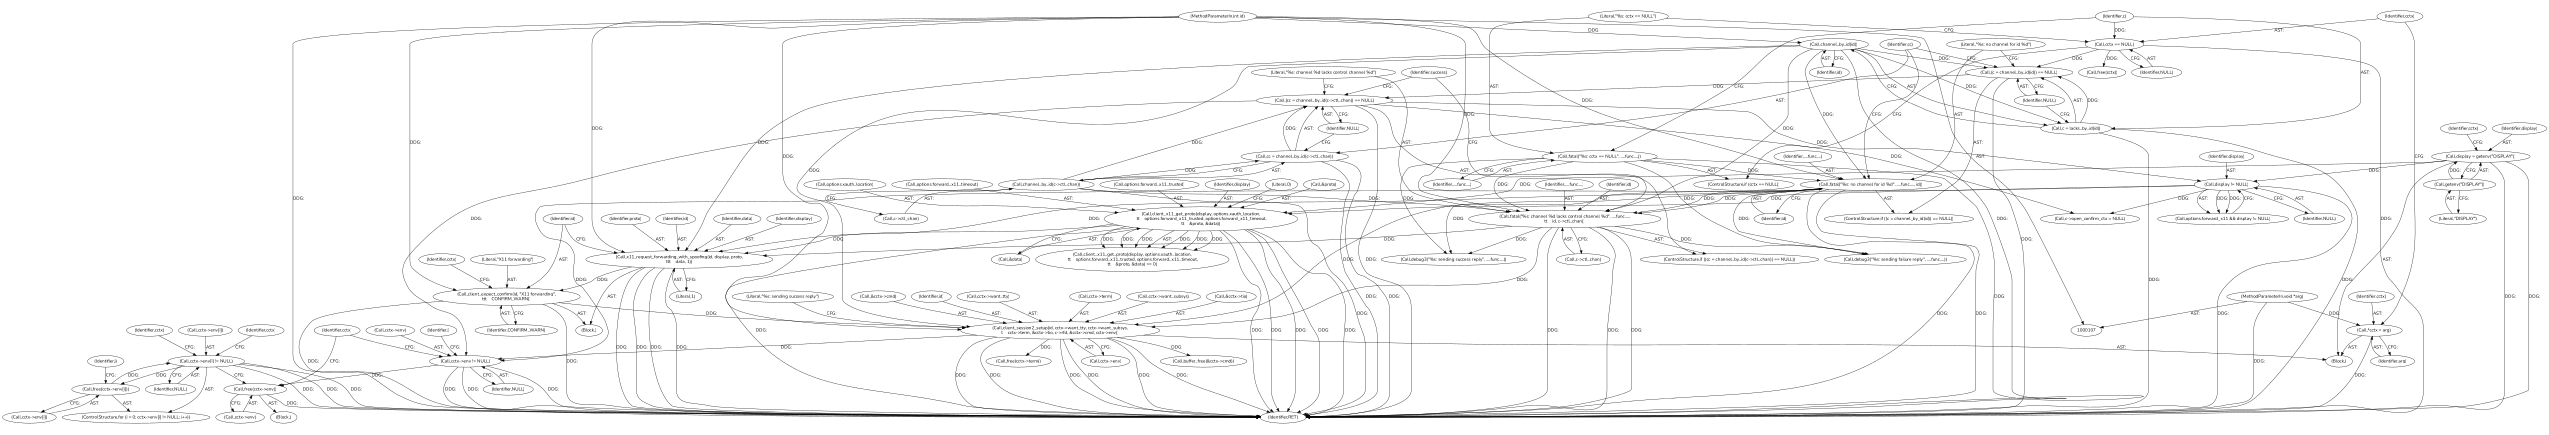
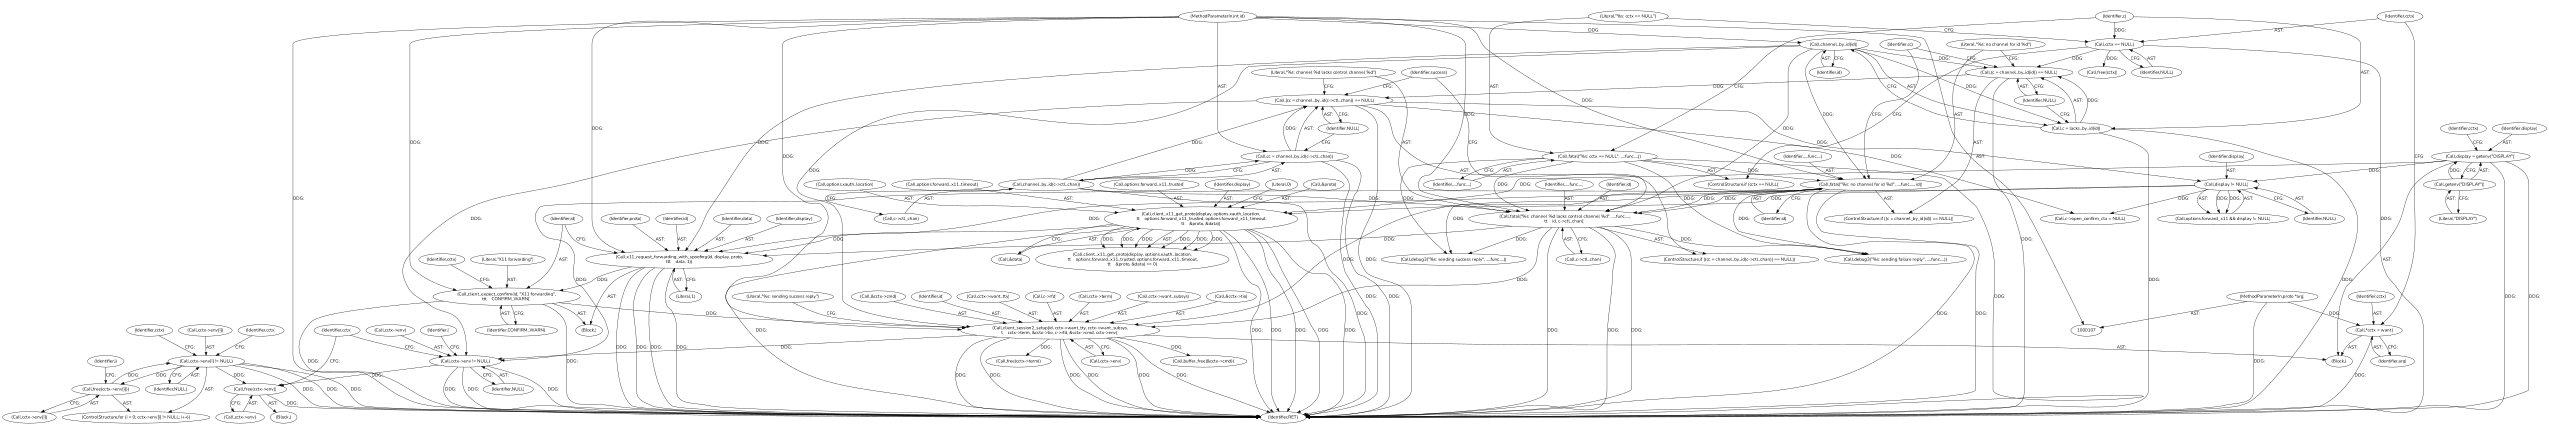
(1633, 120) -> (1218, 98)
(2249, 199) -> (2249, 199)
none -> (1045, 297)
(2272, 297) -> (2272, 297)
(2374, 330) -> (2374, 330)
(240, 375) -> (240, 375)
(1891, 406) -> none
(2079, 410) -> none
